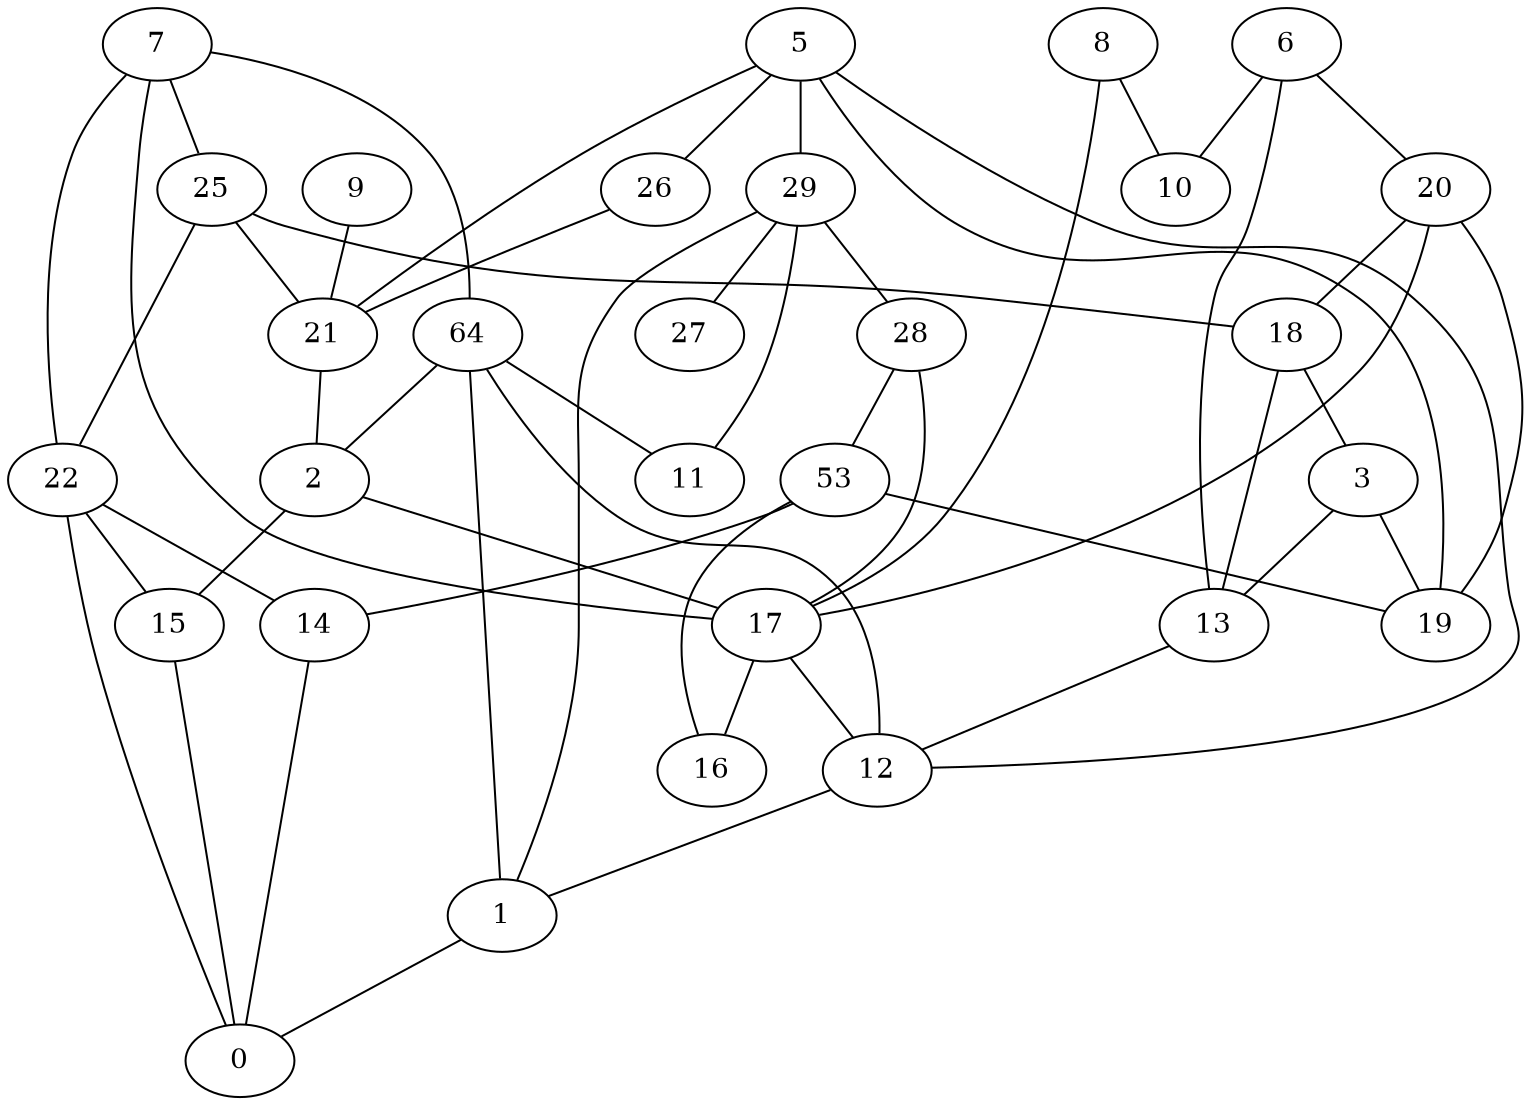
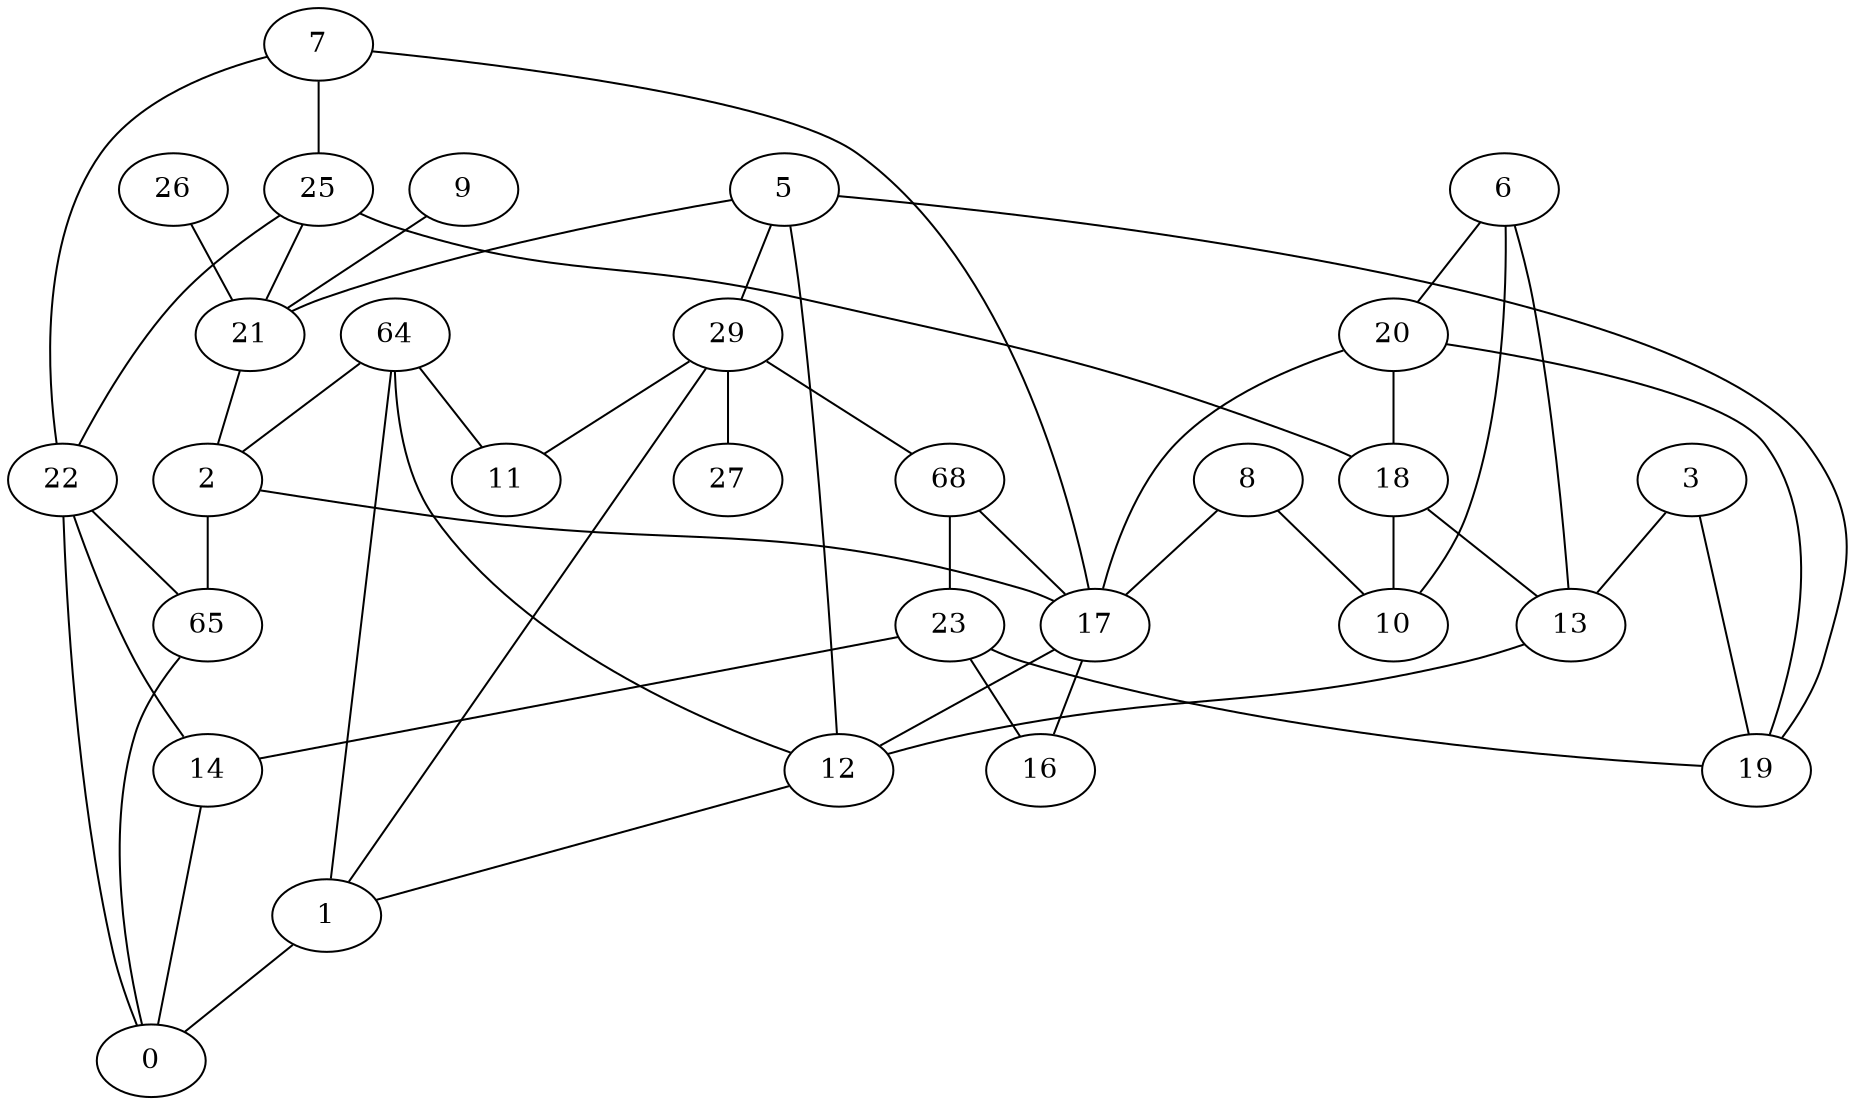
(728, 117) -> none
(395, 122) -> none
(912, 335) -> (950, 480)
(1329, 415) -> (1394, 553)
(835, 480) -> (950, 625)
(169, 625) -> (208, 625)
